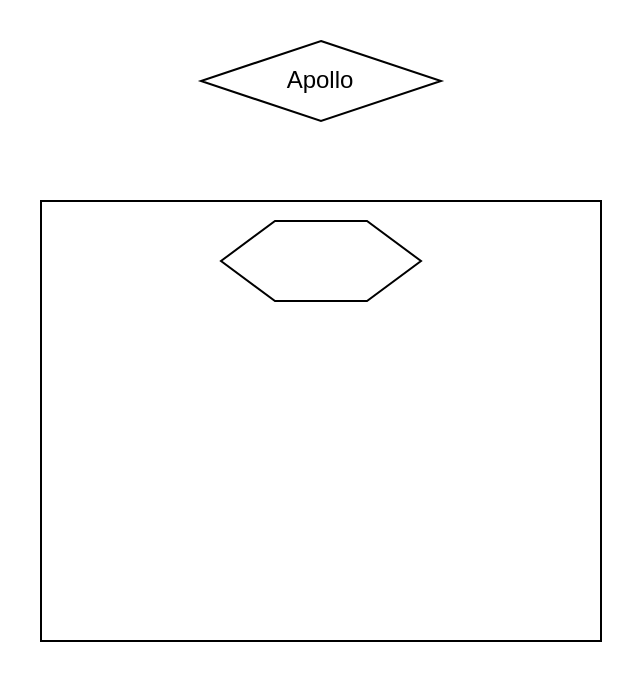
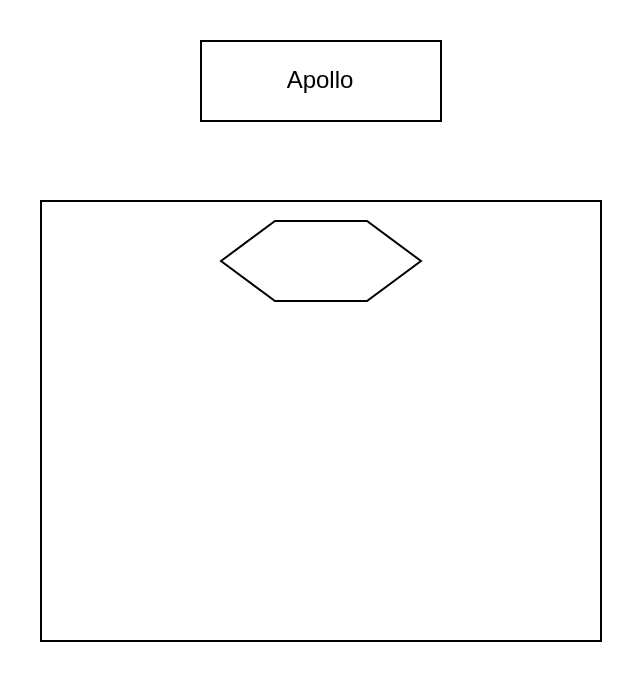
(321, 81) -> (321, 81)
